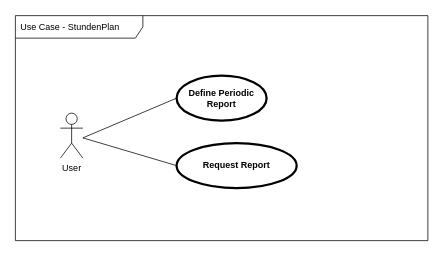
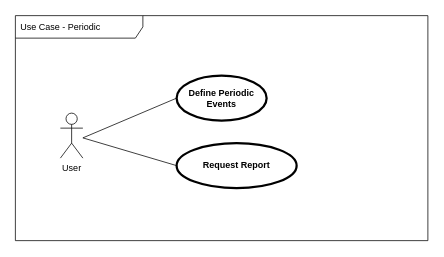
(71, 27) -> (63, 27)
(222, 98) -> (222, 98)
